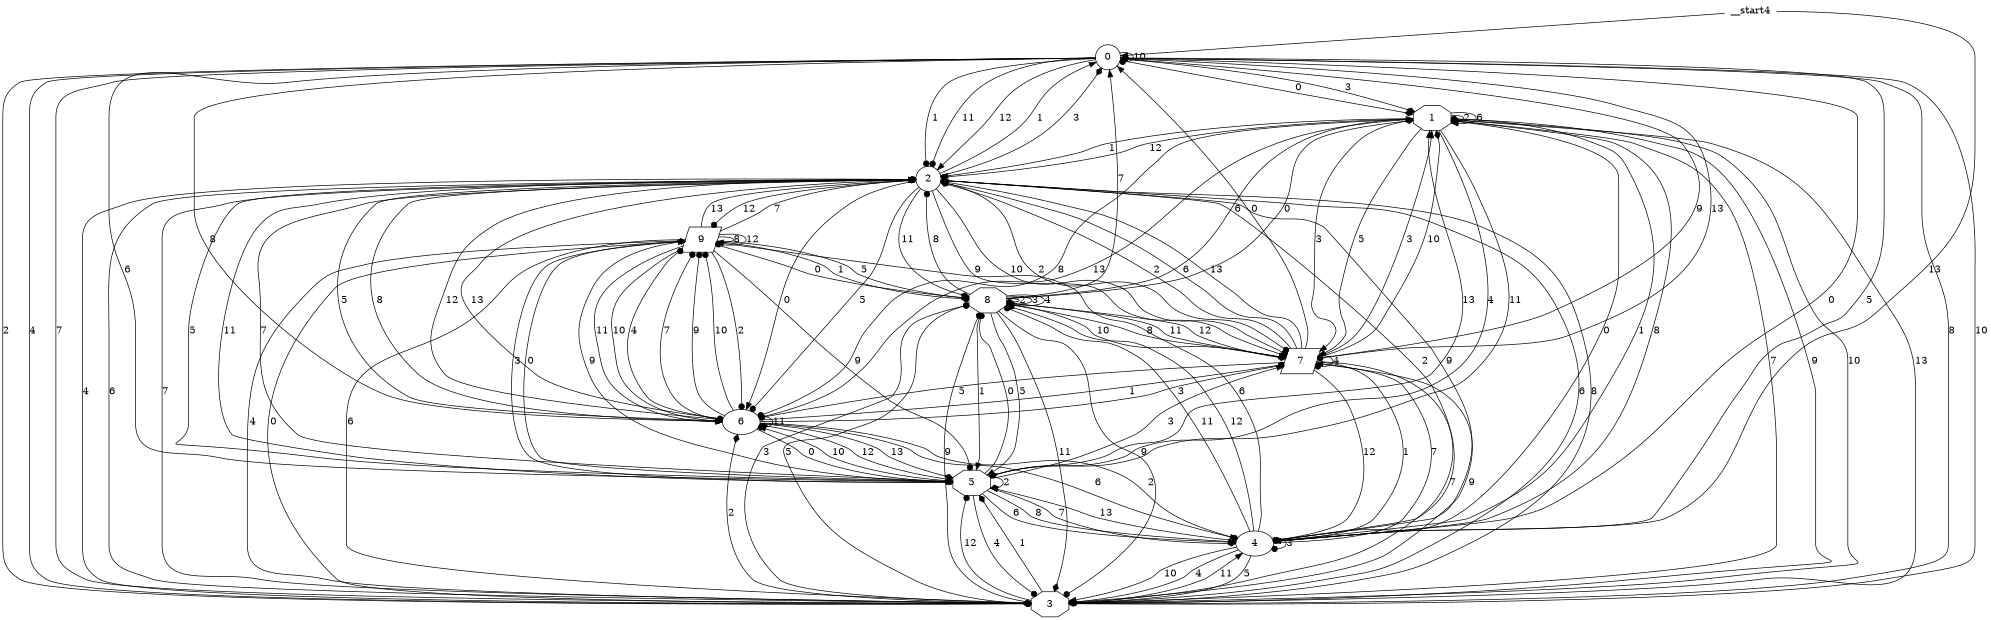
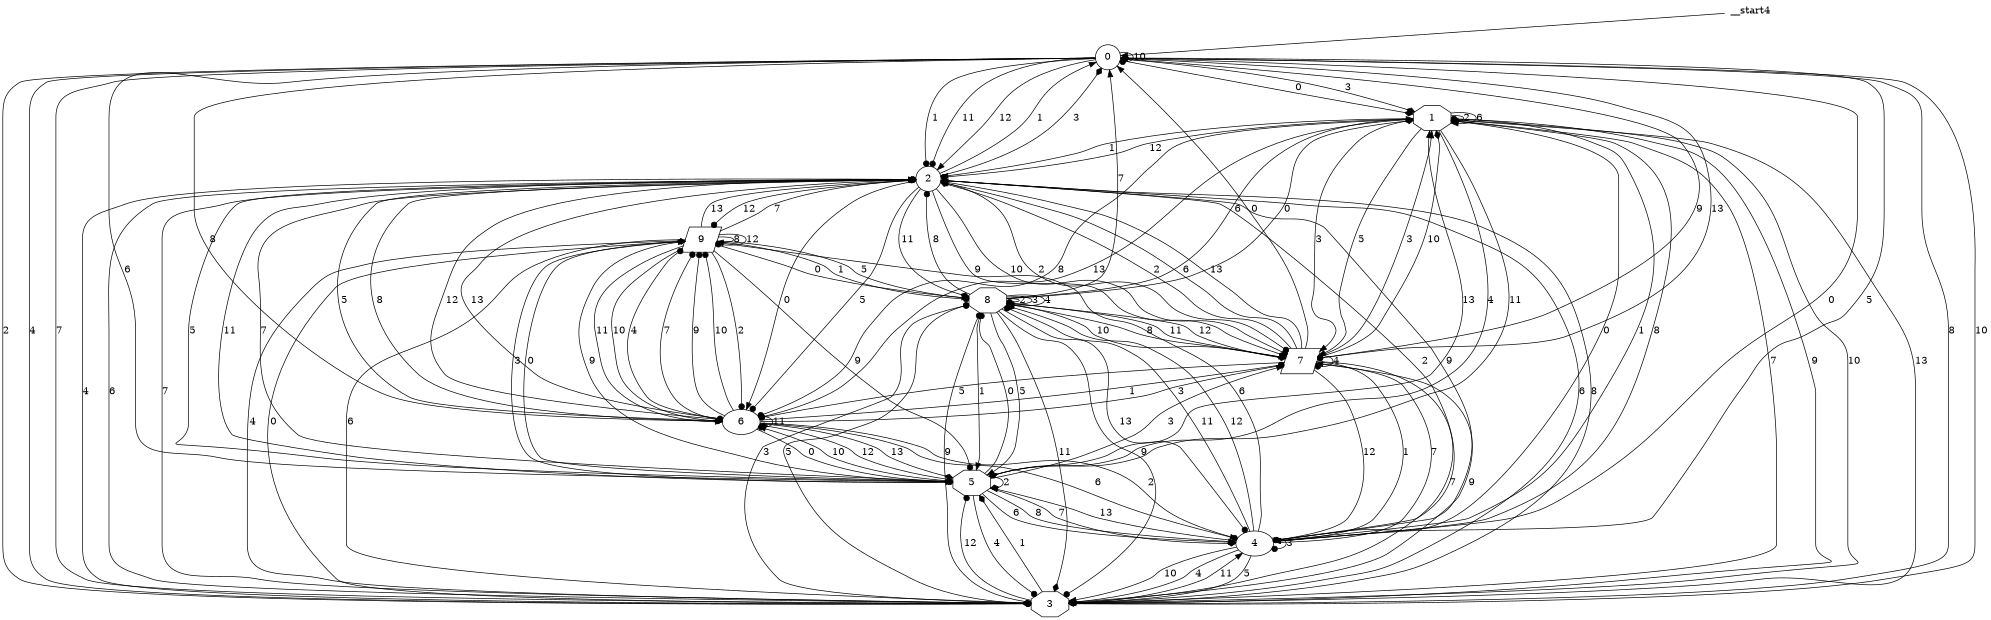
(1794, 356) -> (1110, 422)
(777, 588) -> none
